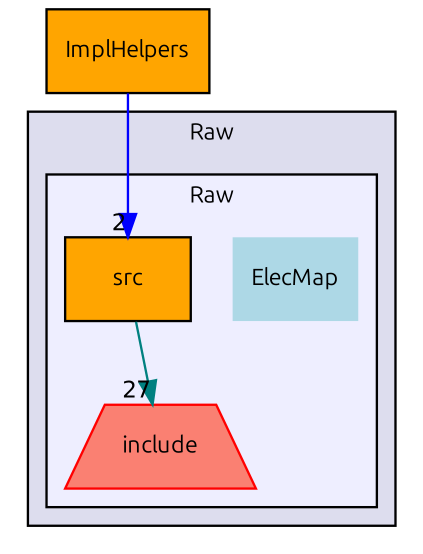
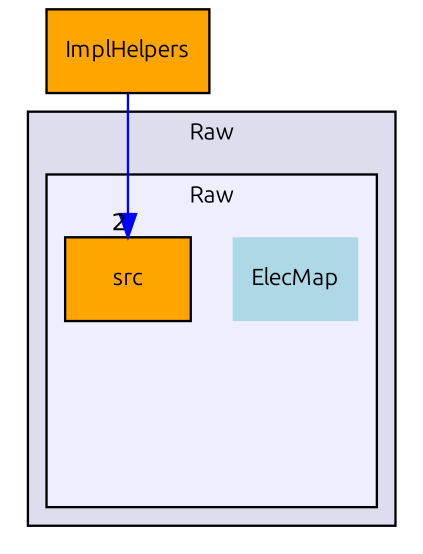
(161, 447) -> none
